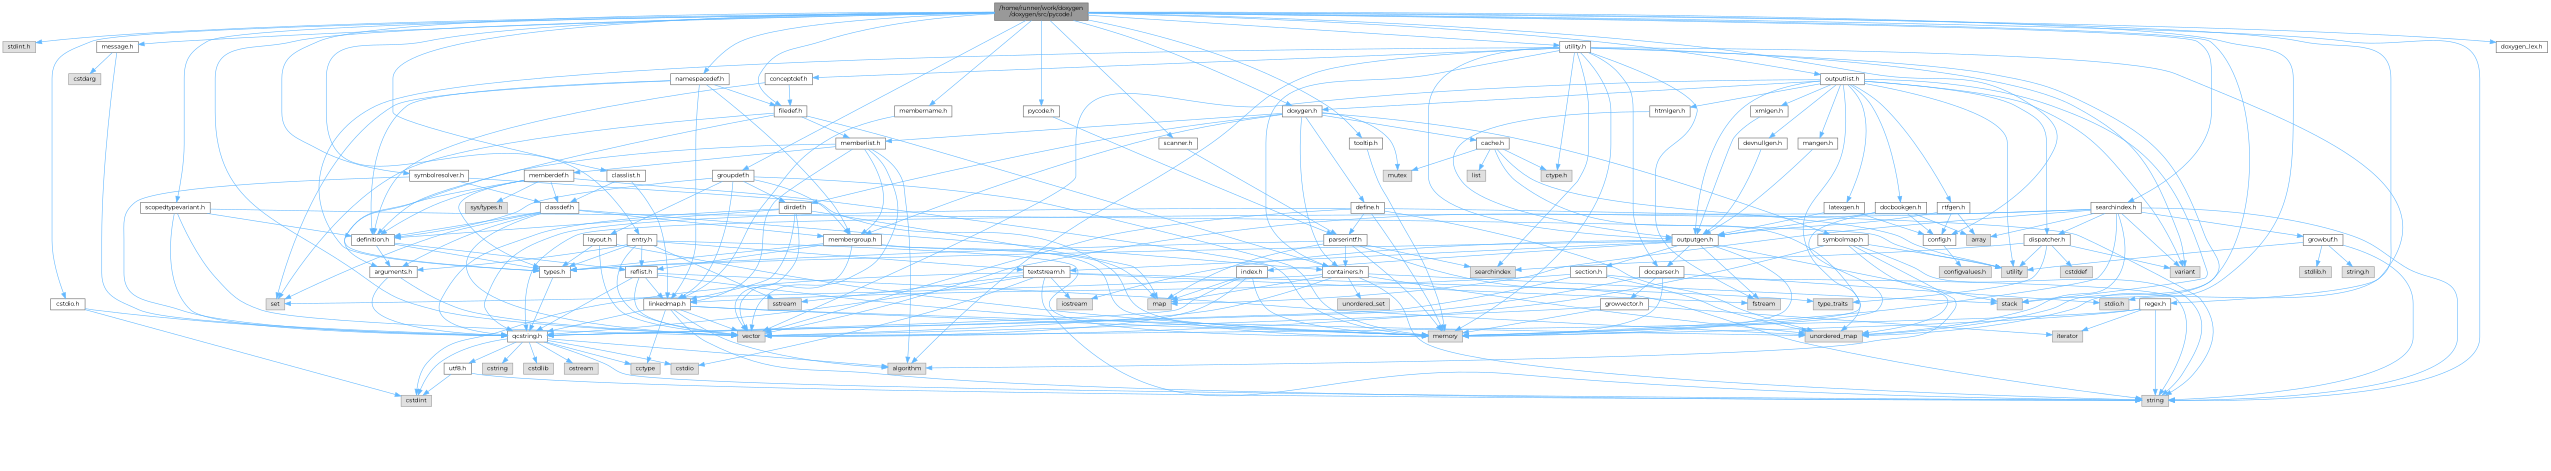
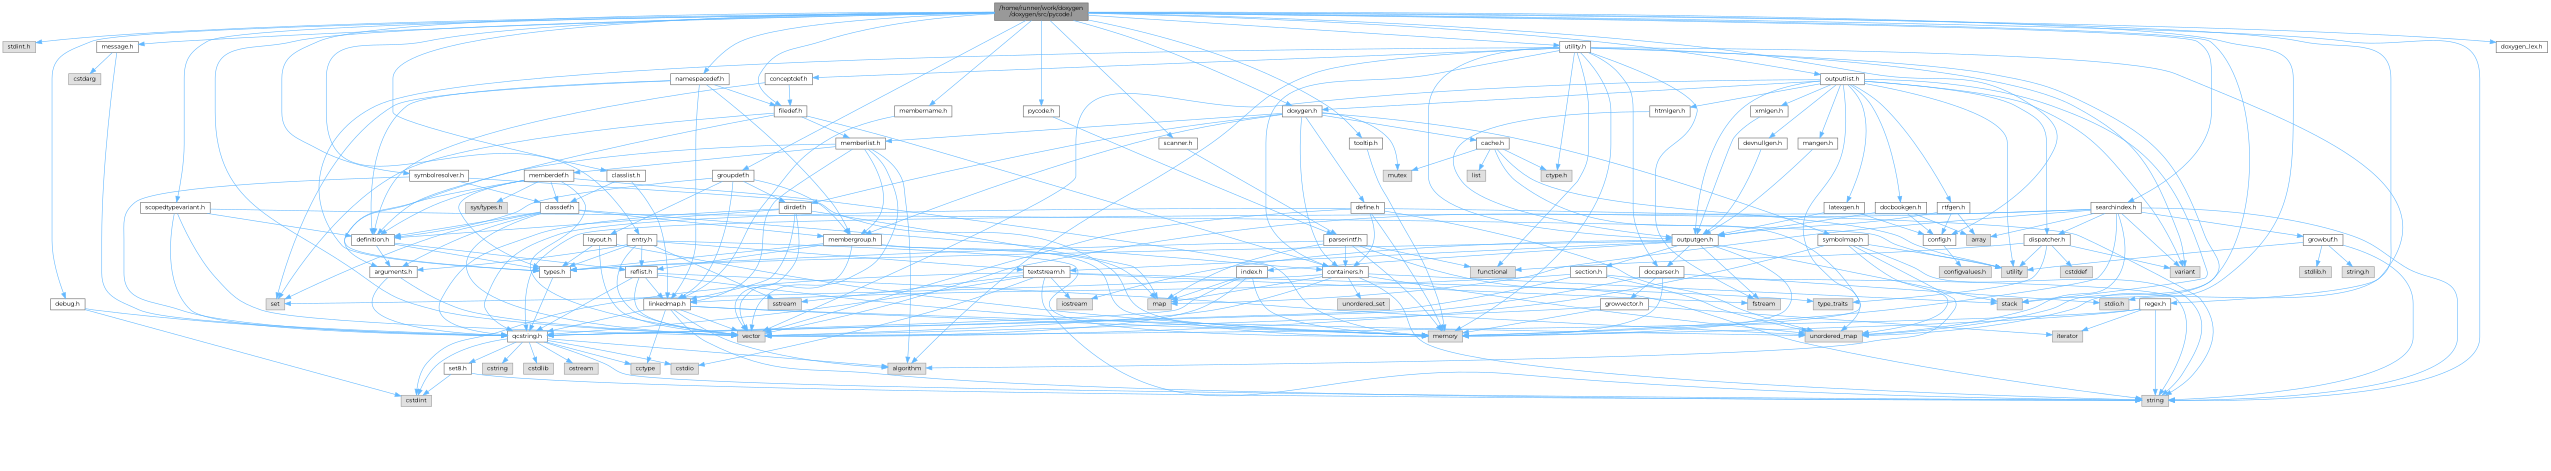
(1357, 224) -> (1374, 241)
(1136, 225) -> none
(1493, 272) -> (1493, 272)
none -> (557, 295)
(68, 304) -> (68, 304)
(1880, 305) -> none
(458, 369) -> (458, 369)
